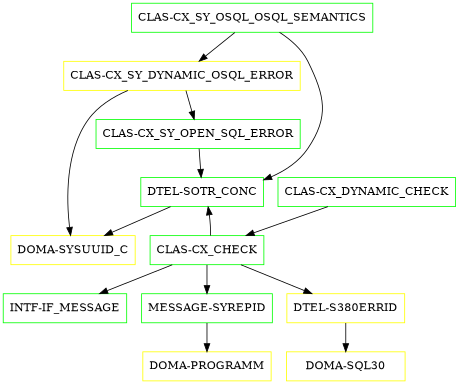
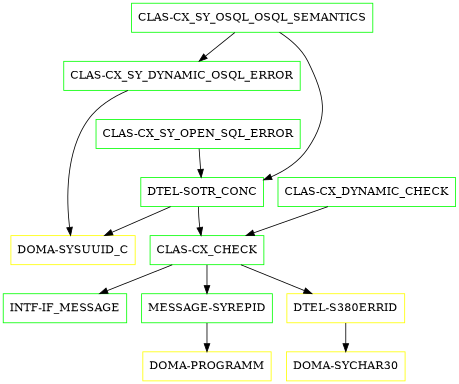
(182, 76) -> (182, 76)
(189, 101) -> none
(210, 225) -> (199, 217)
(346, 366) -> (346, 366)
